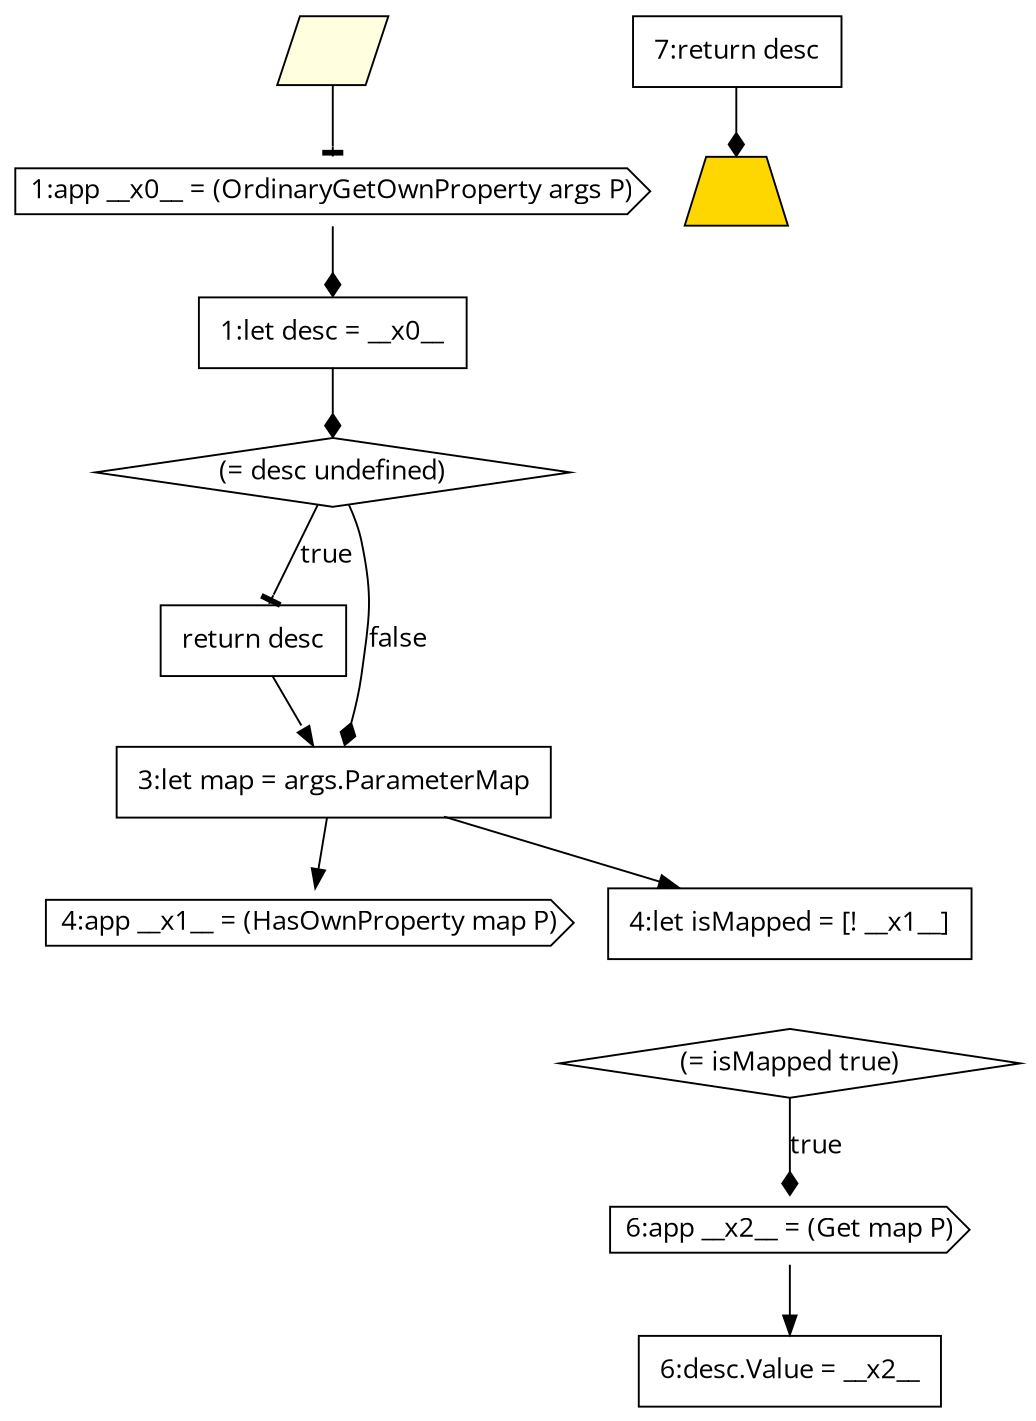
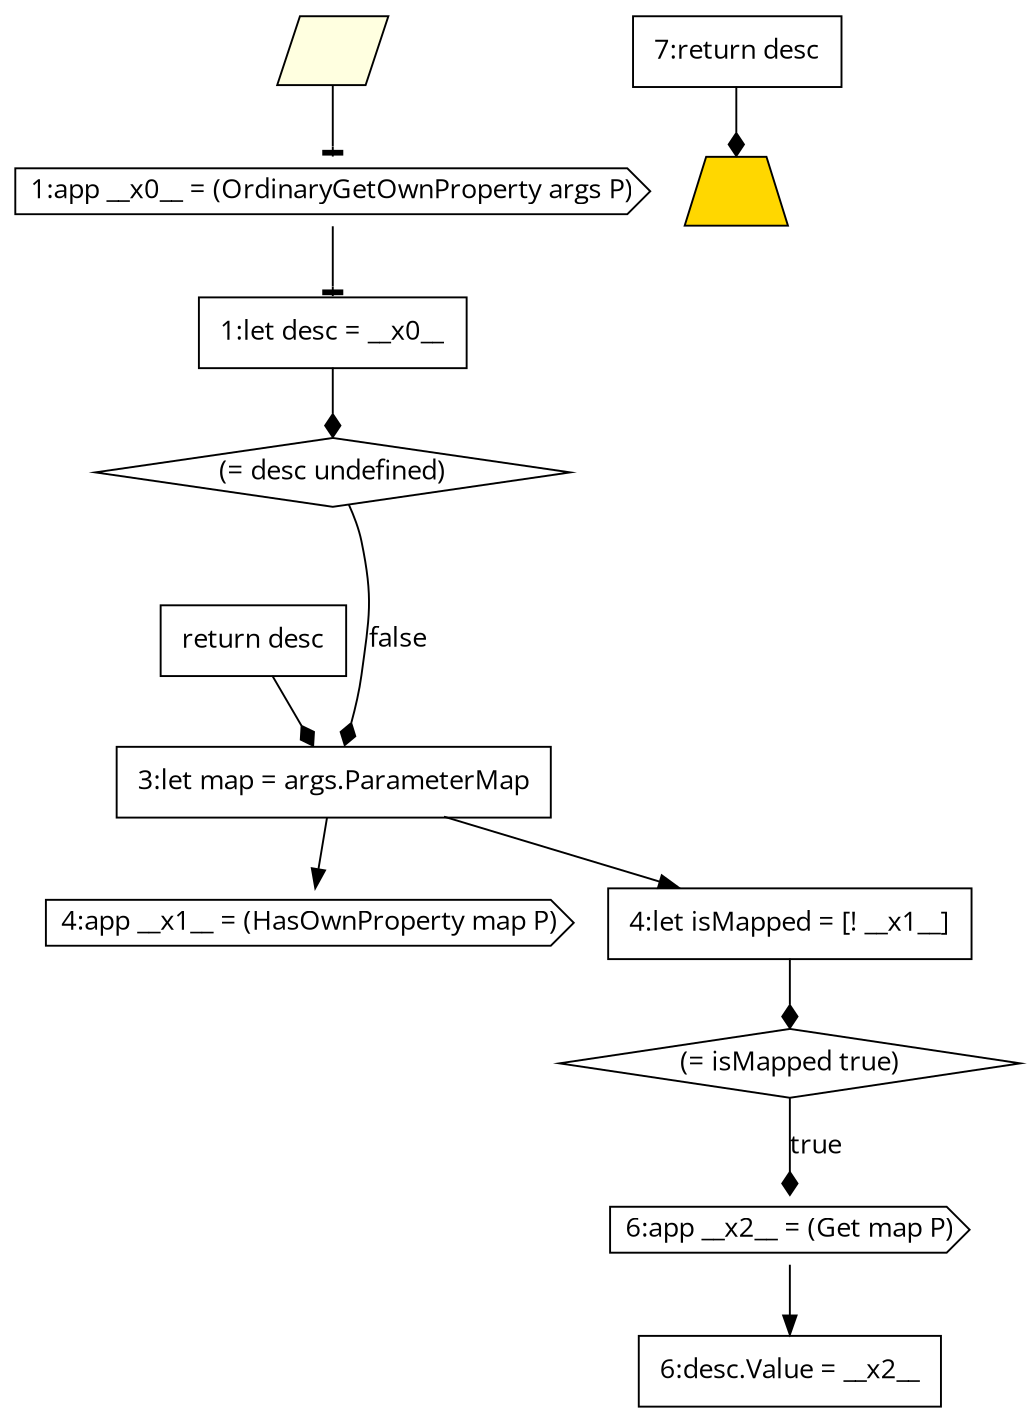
(333, 256) -> (333, 256)
(296, 550) -> none
(287, 701) -> (287, 701)
none -> (790, 982)
